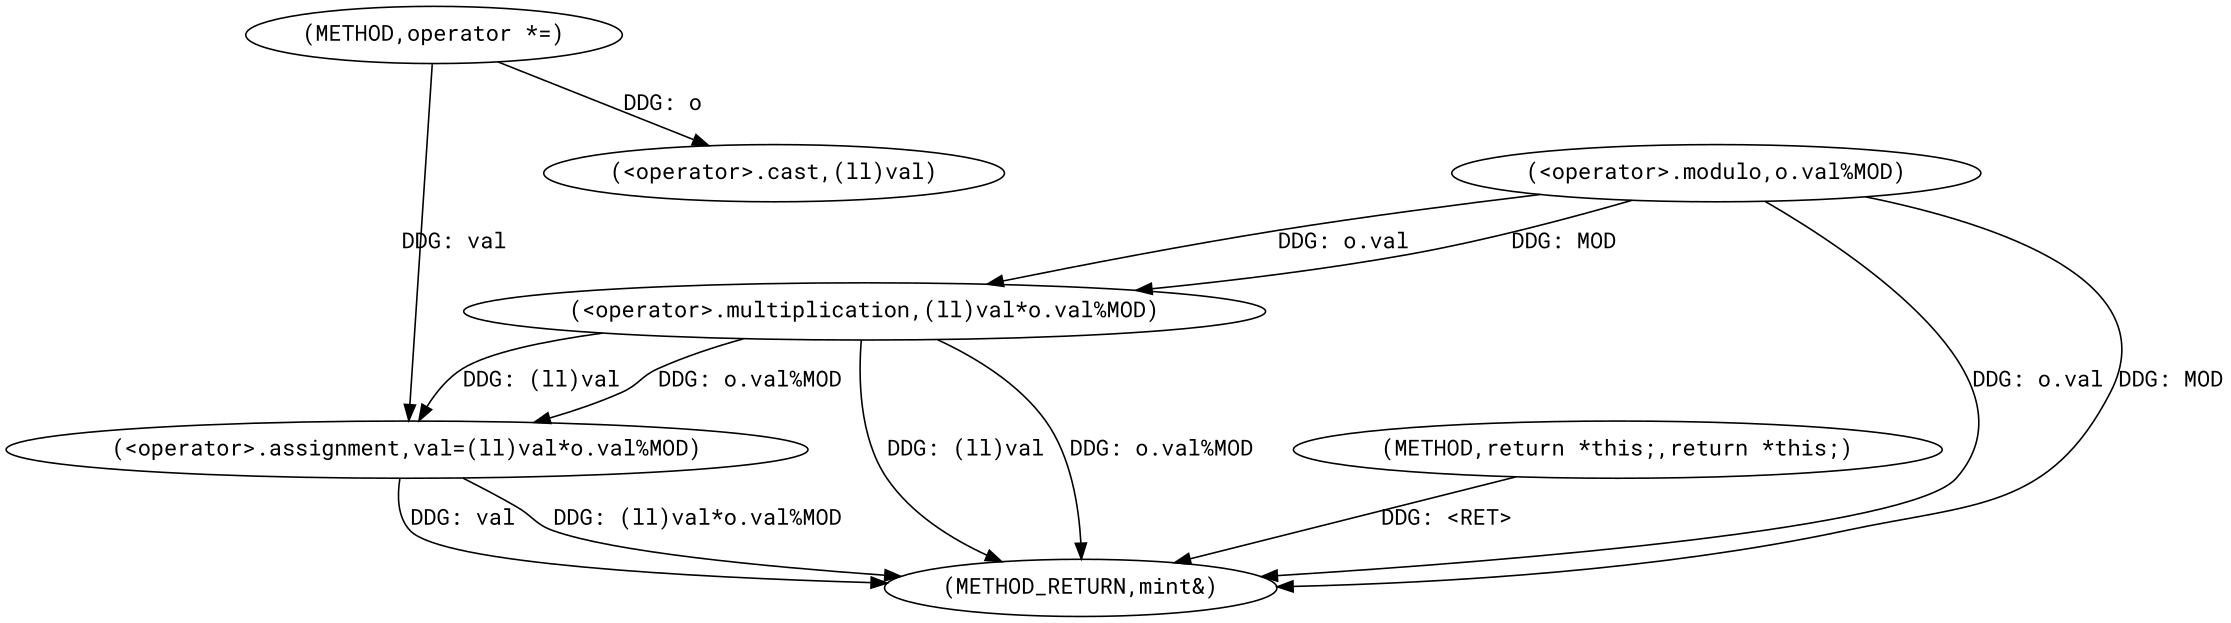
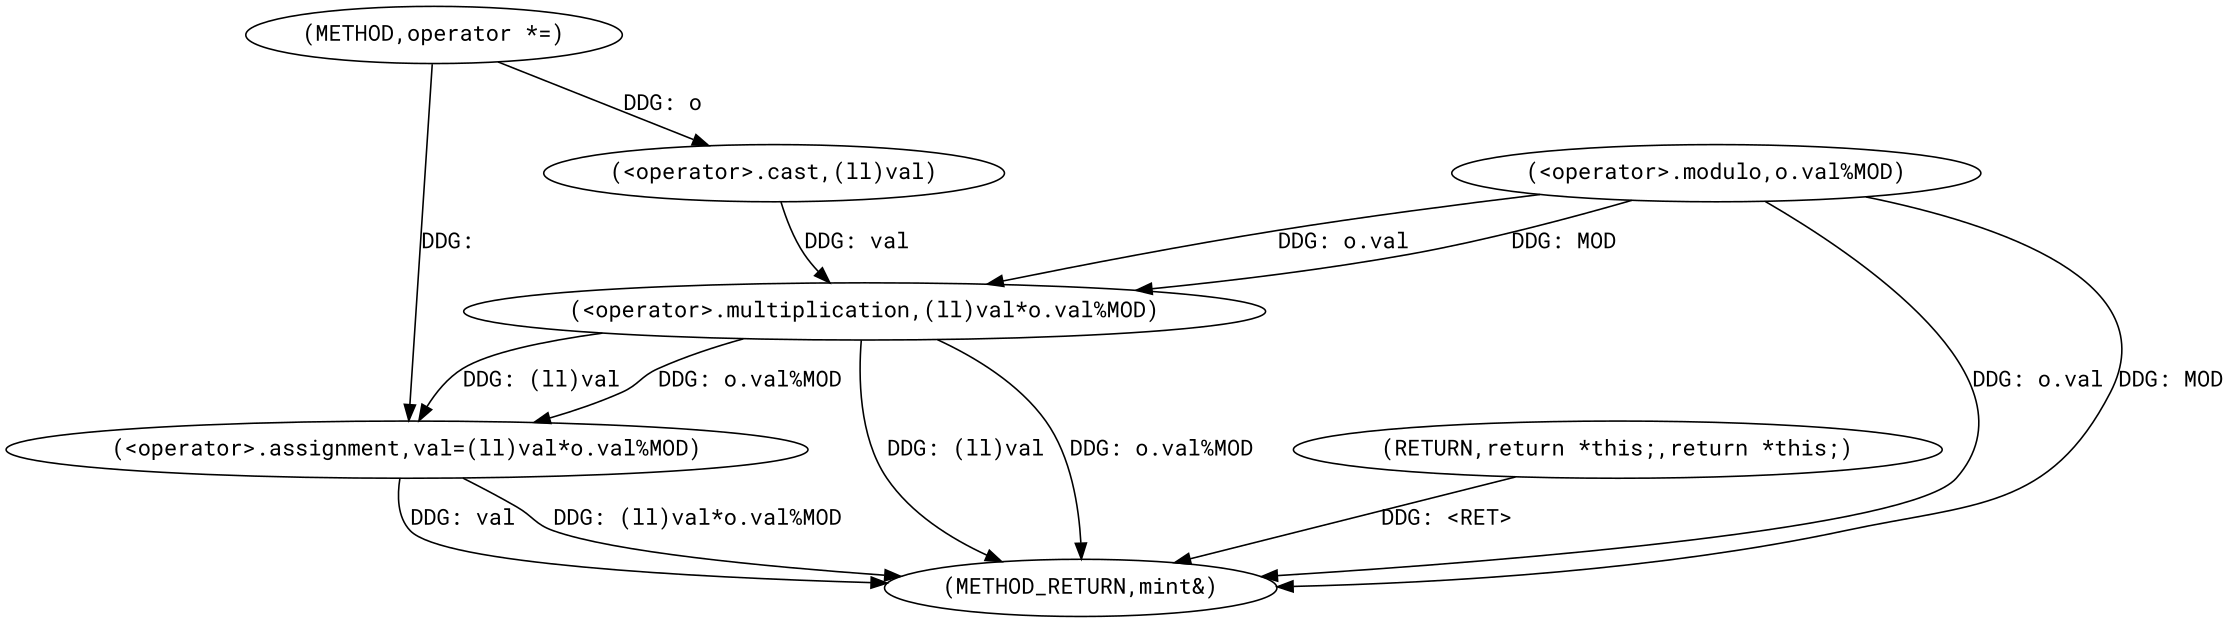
none -> (796, 239)
(455, 242) -> (455, 242)
(1618, 450) -> (1618, 450)
